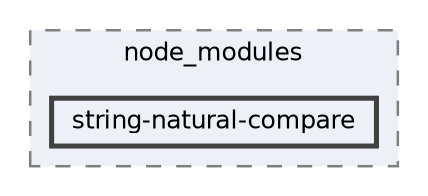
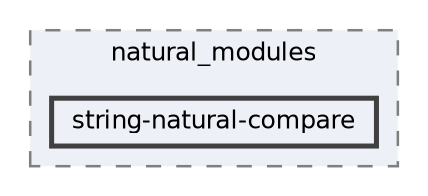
(214, 54) -> (214, 54)
